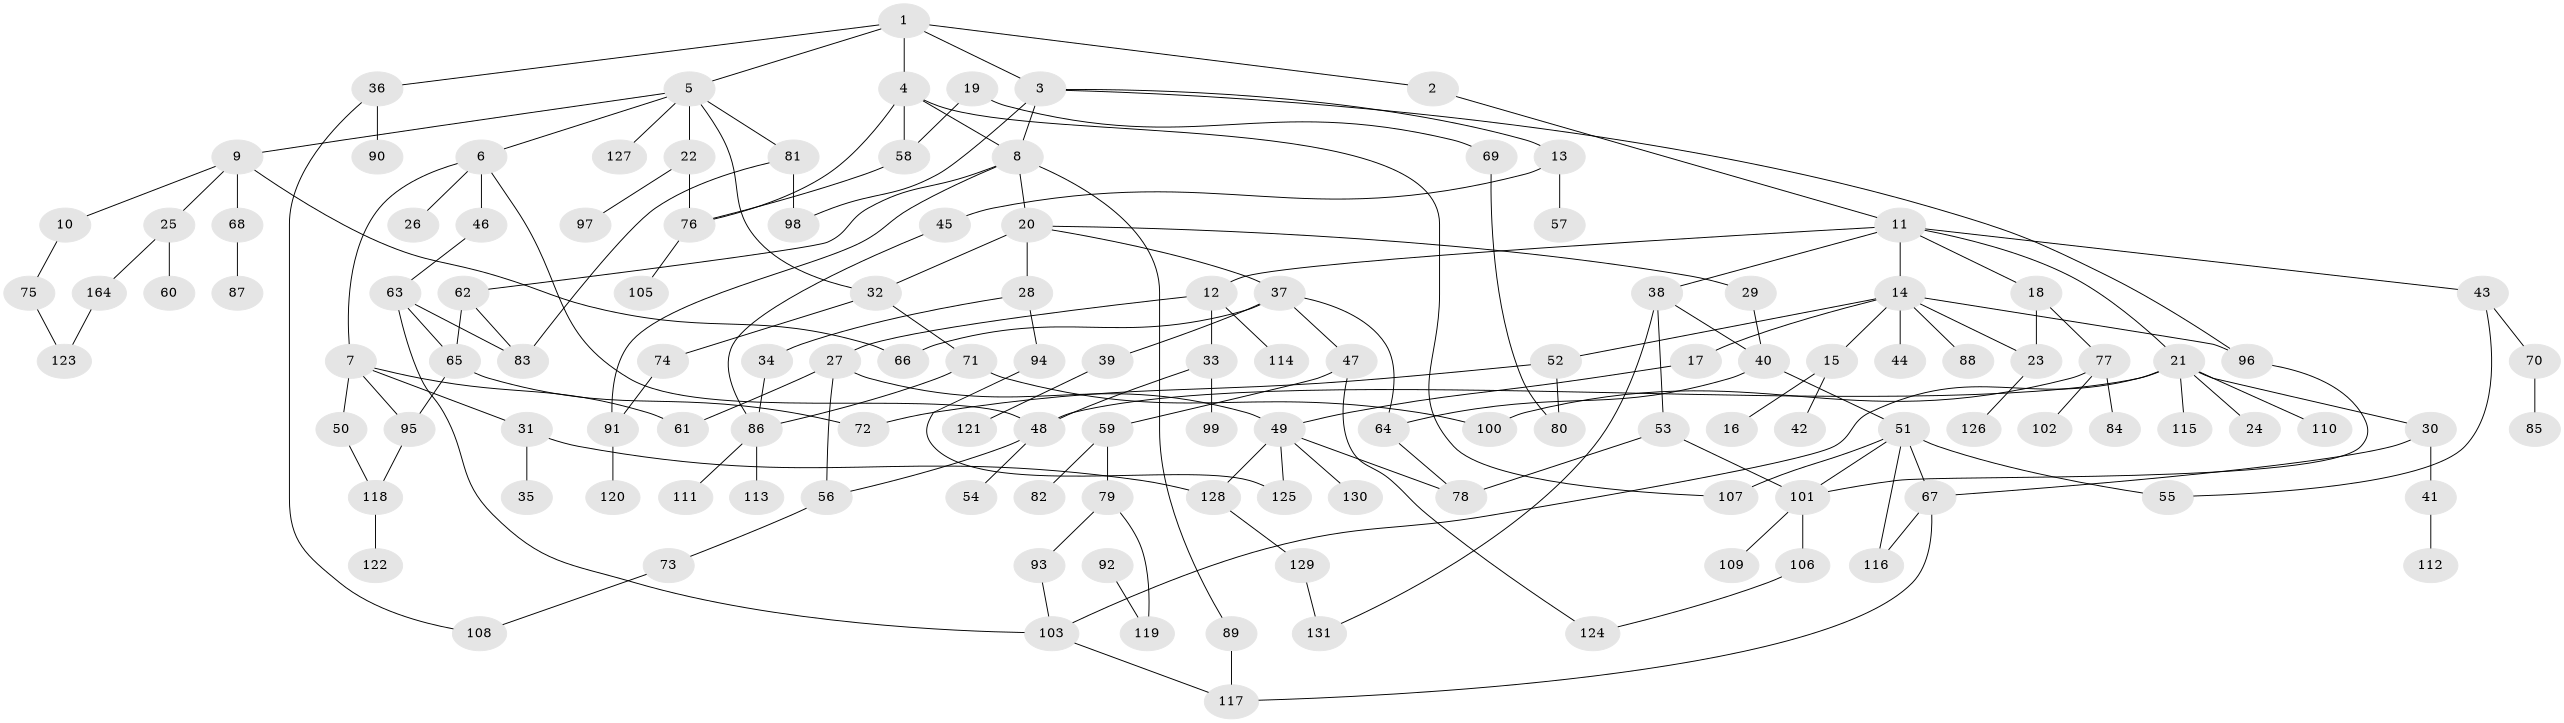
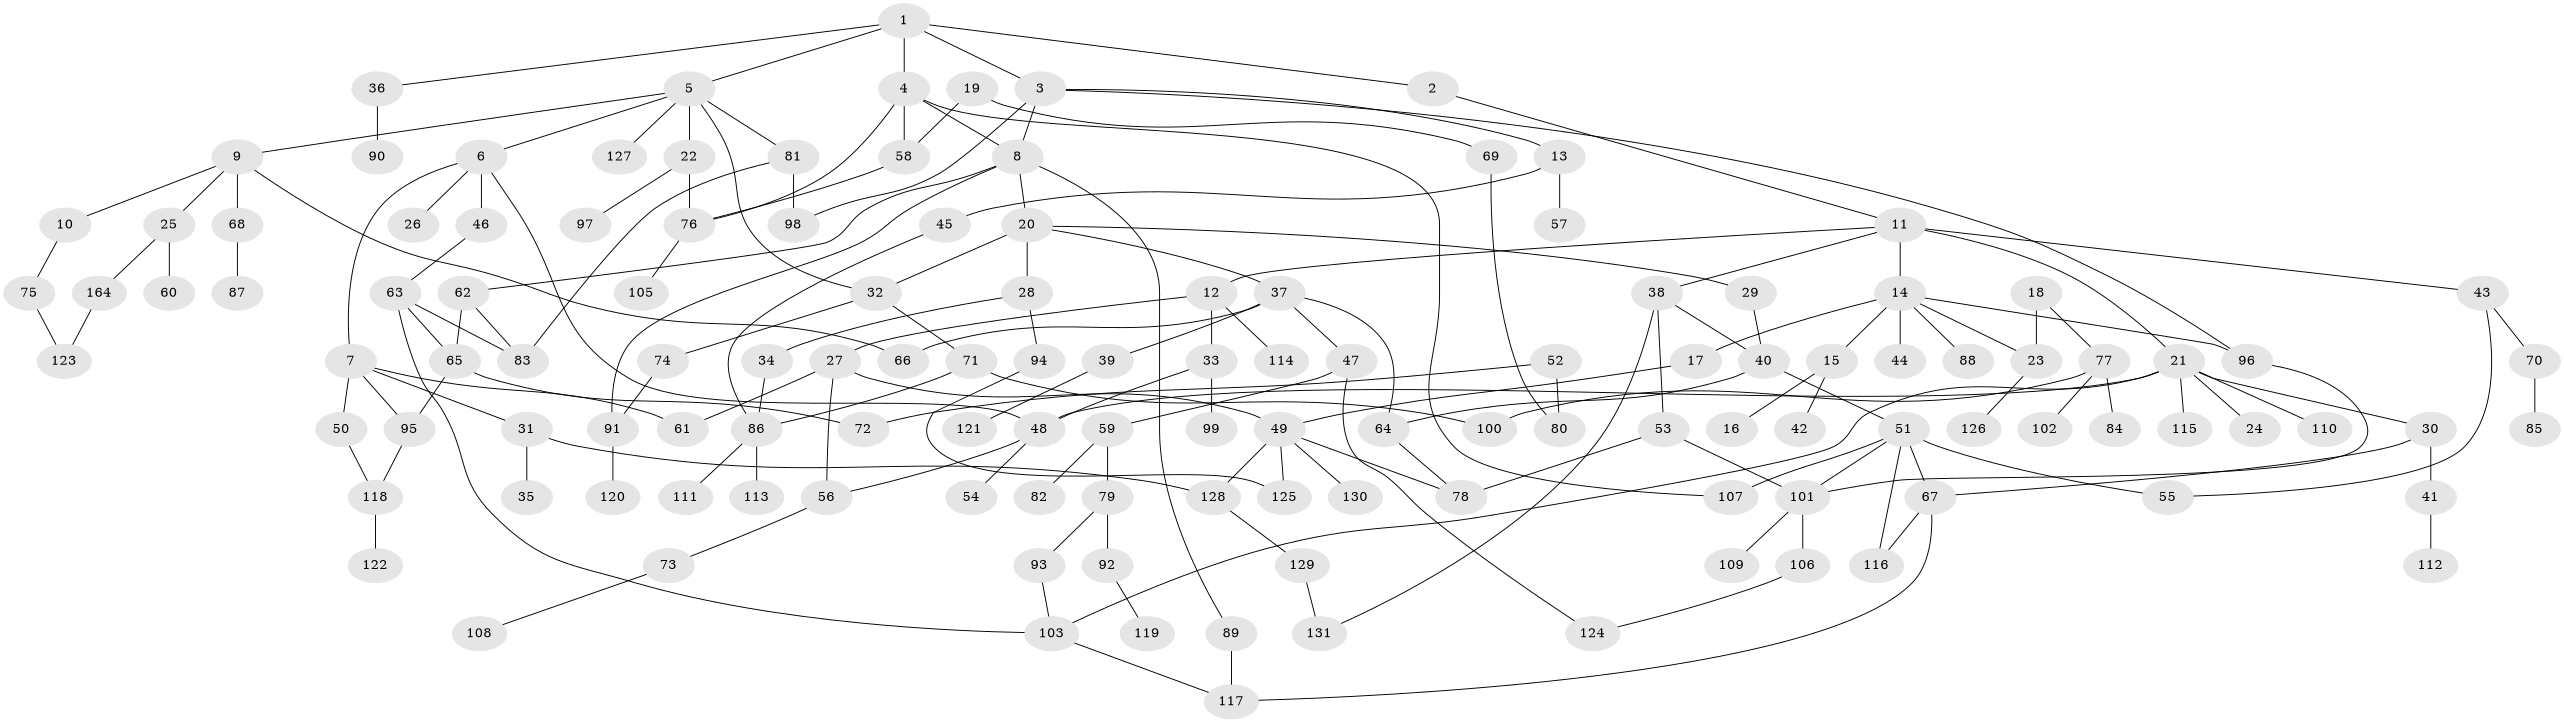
(1968, 259) -> none
(1728, 327) -> none
(289, 402) -> none
(1145, 561) -> (1108, 532)
